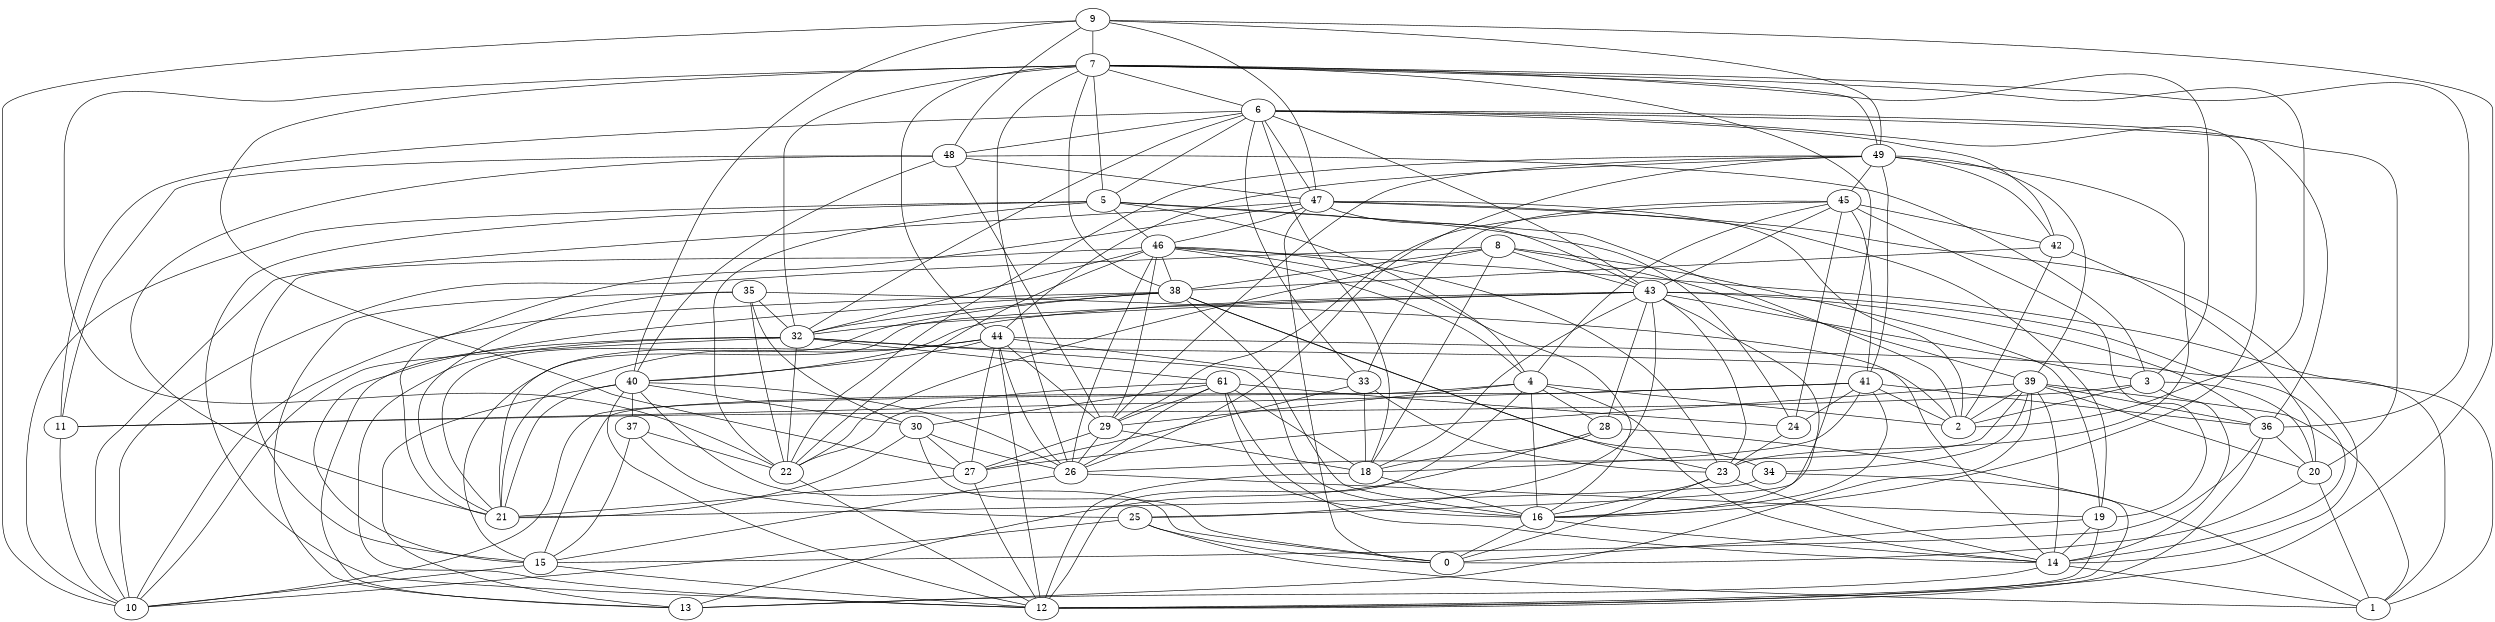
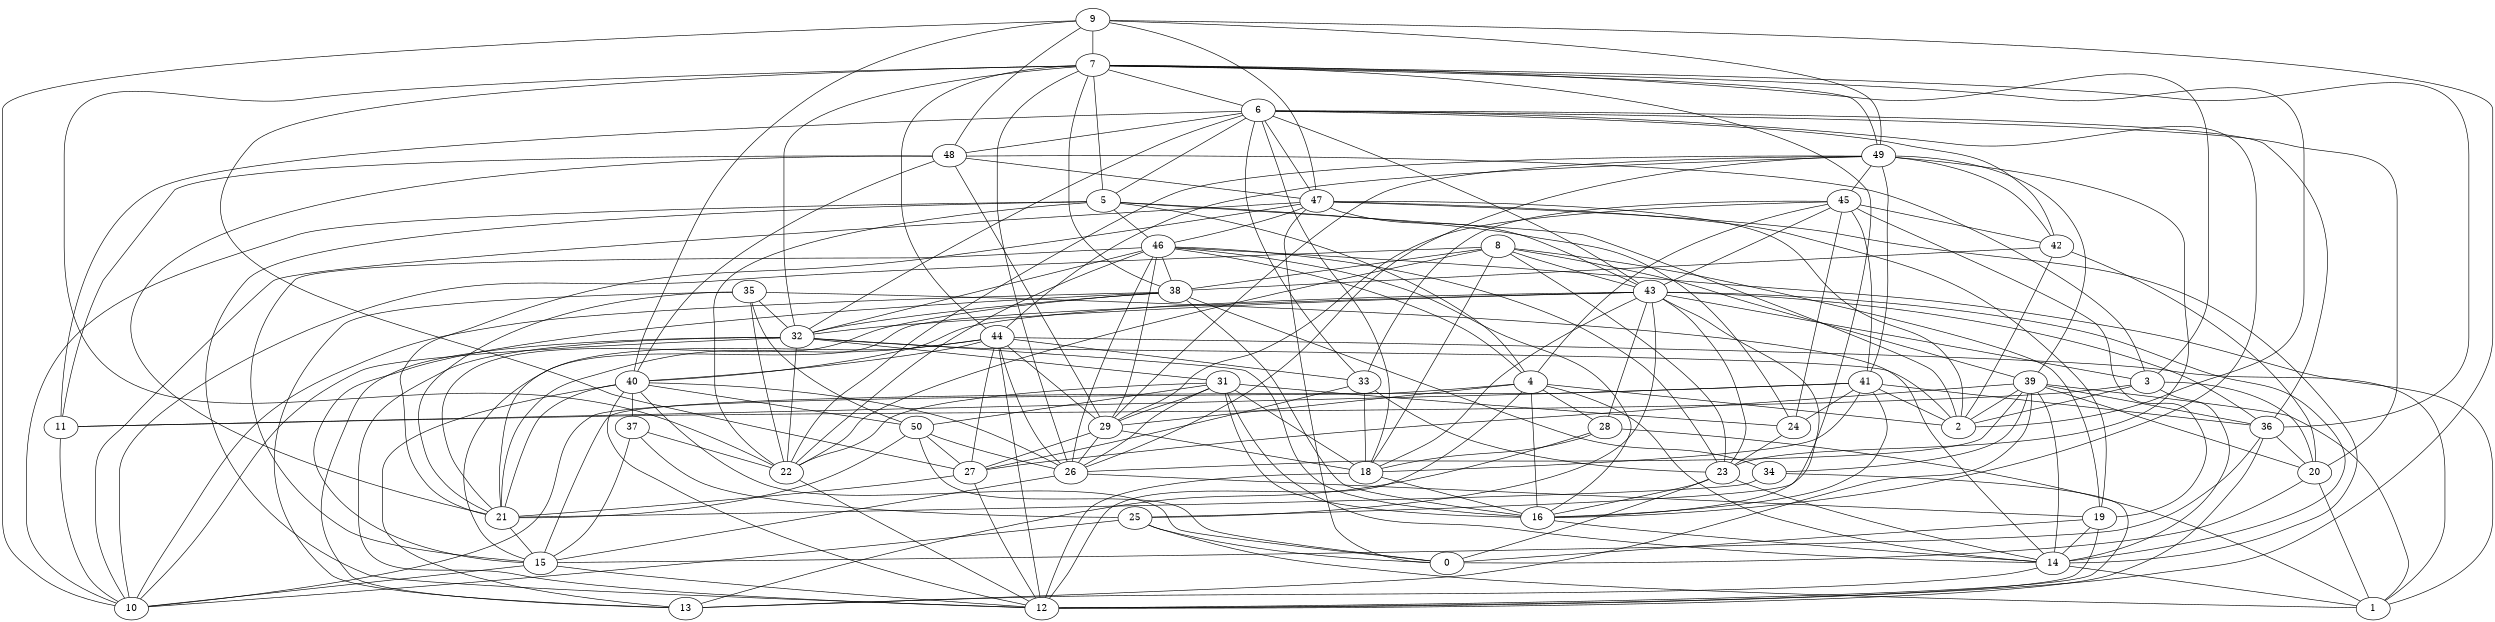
(1223, 382) -> (1223, 382)
(1445, 392) -> (1641, 340)
(917, 427) -> (917, 427)
none -> (521, 541)
(1492, 541) -> none
